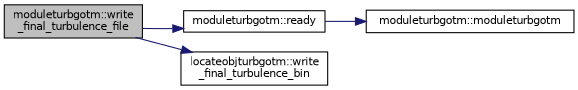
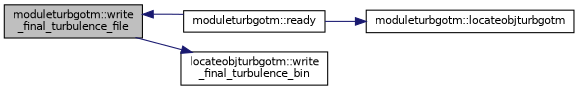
(470, 21) -> (470, 21)
(158, 29) -> (168, 14)
